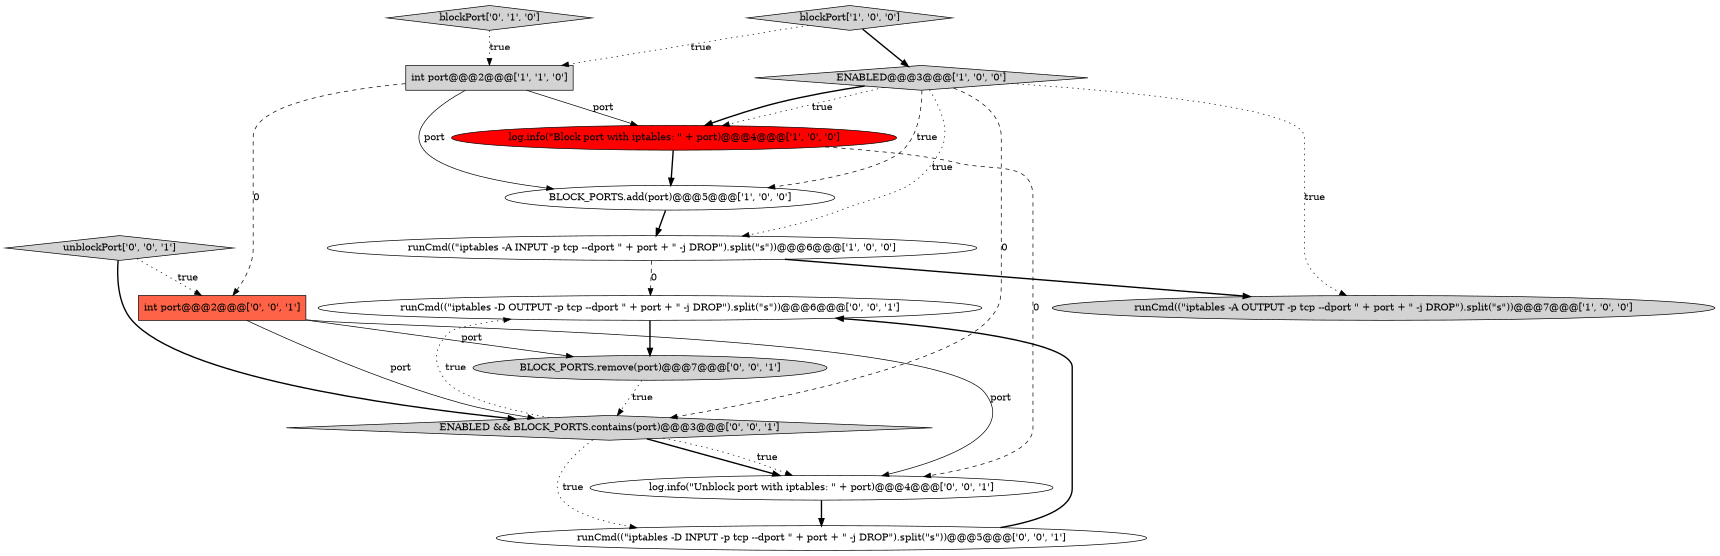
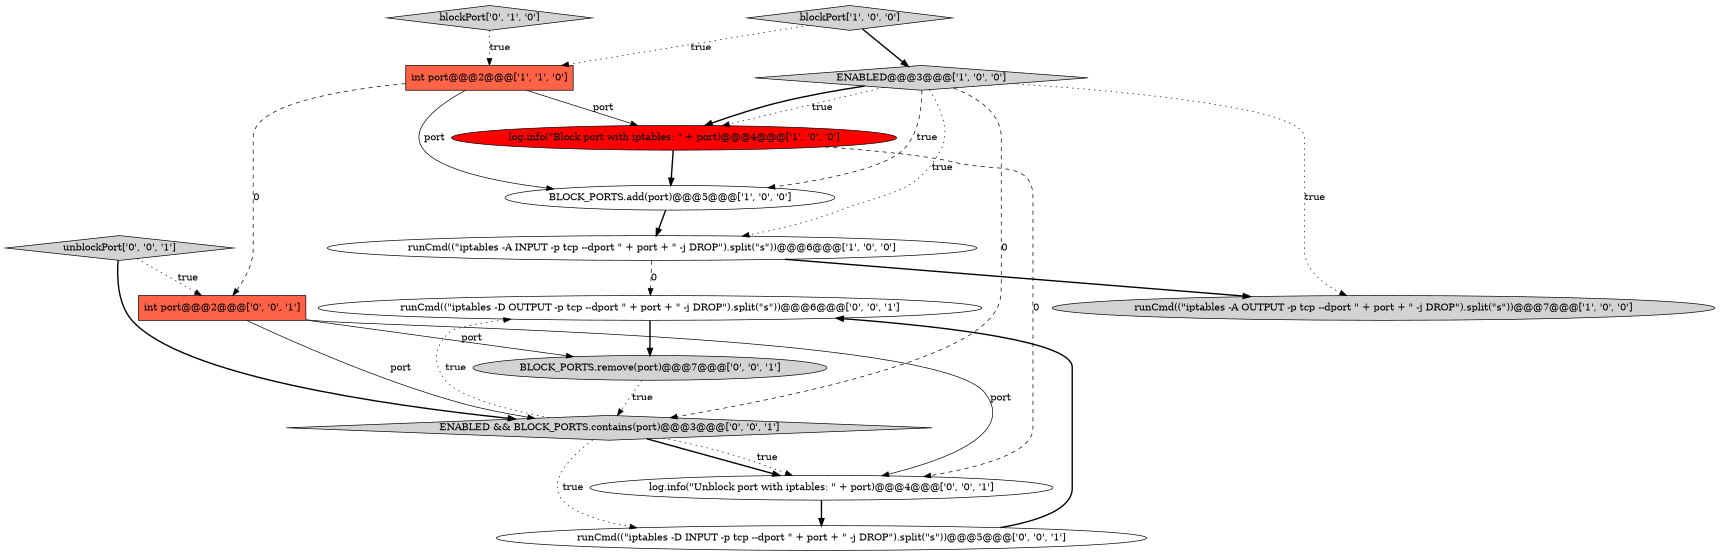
(489, 78) -> (489, 78)
